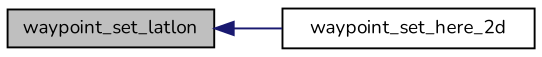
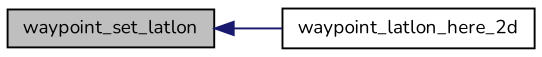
(409, 28) -> (409, 28)
